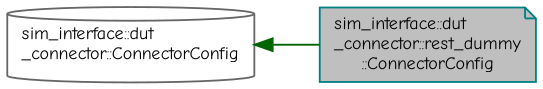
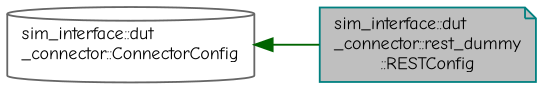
(428, 45) -> (428, 45)
